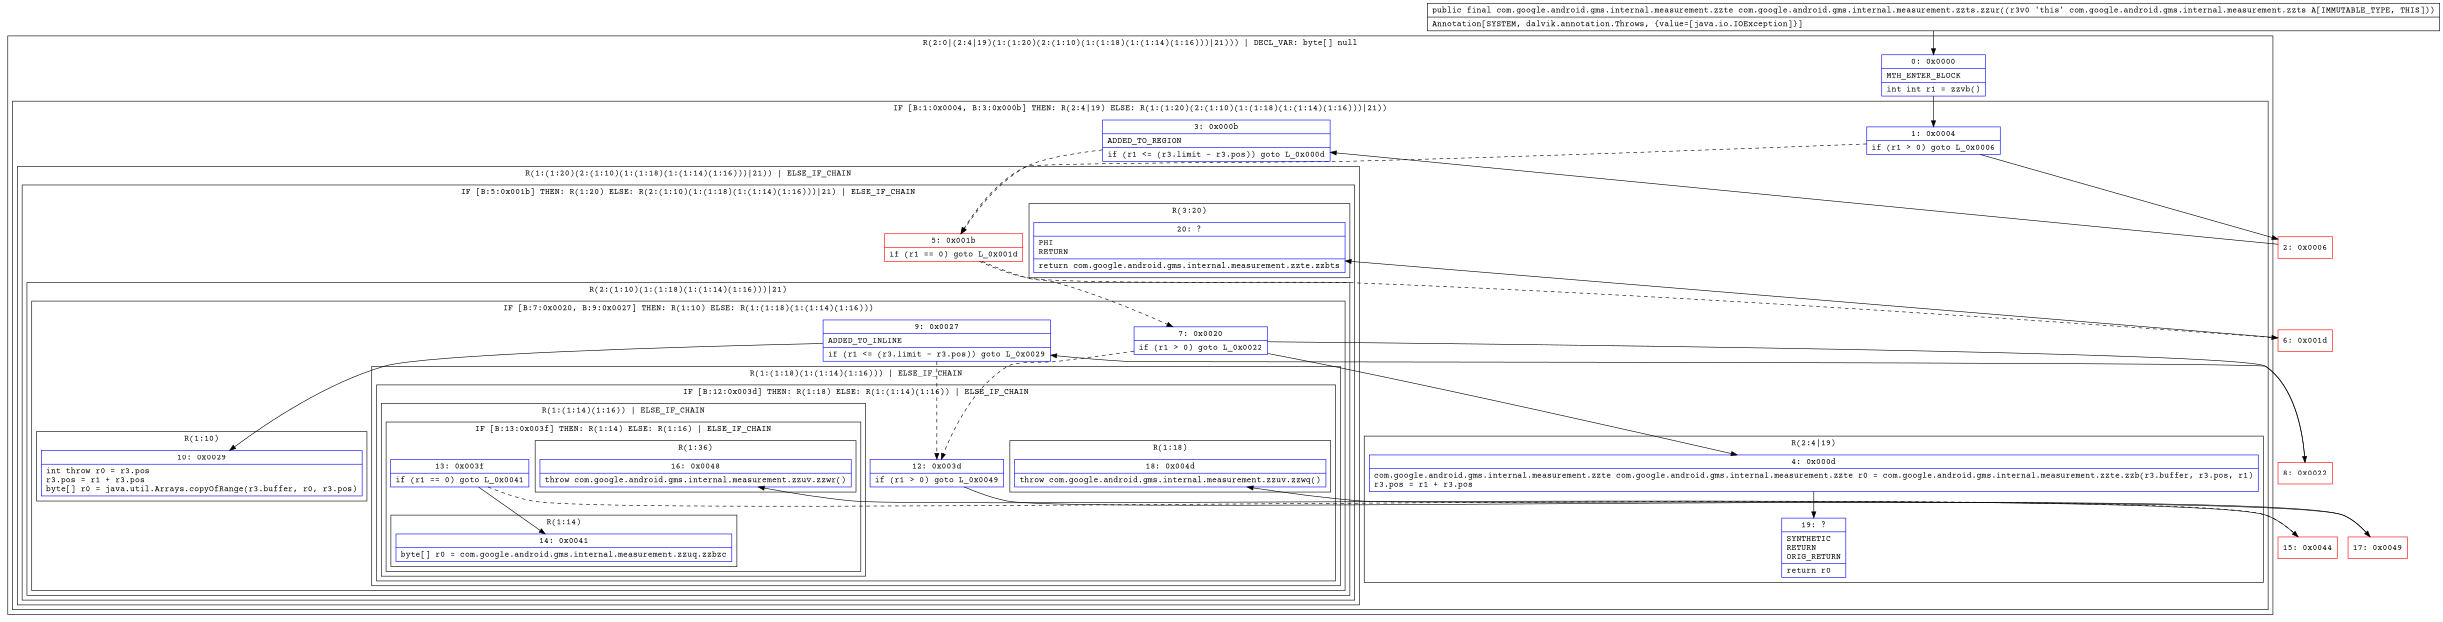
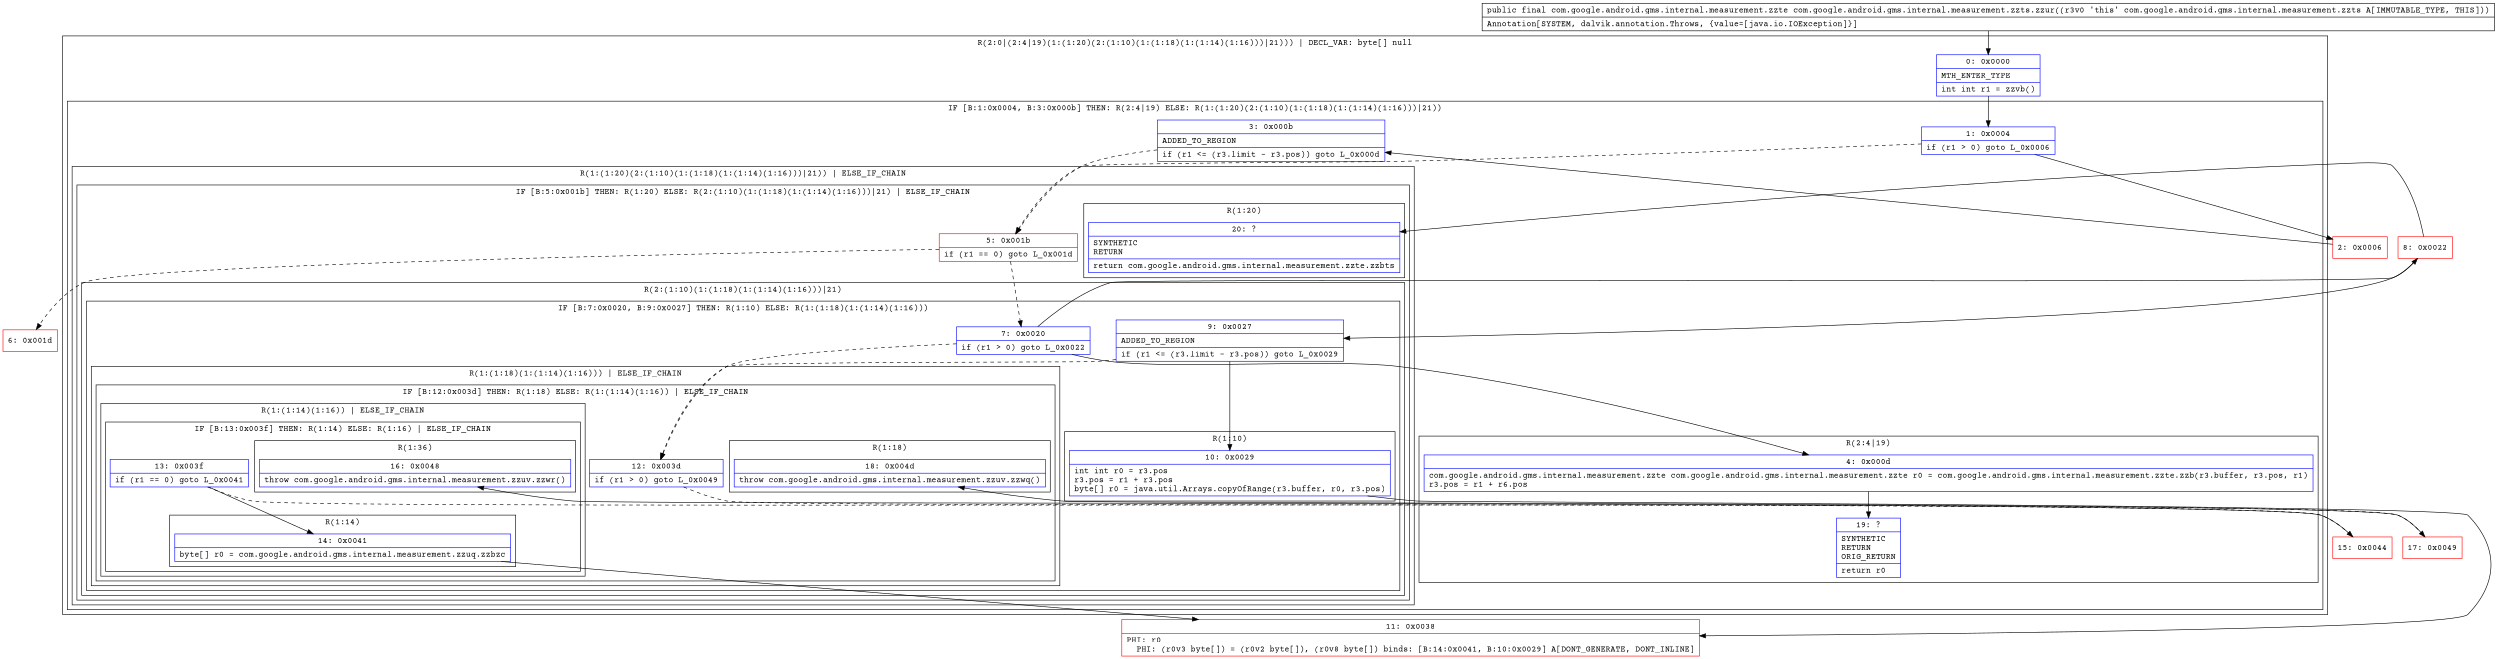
(1924, 75) -> (1976, 75)
(1189, 210) -> (1244, 210)
(1046, 243) -> (1116, 243)
(1815, 300) -> (1938, 186)
(865, 340) -> (1158, 340)
(98, 471) -> (1121, 471)
(1424, 484) -> (1479, 484)
(1667, 503) -> (1554, 505)
none -> (1411, 638)
